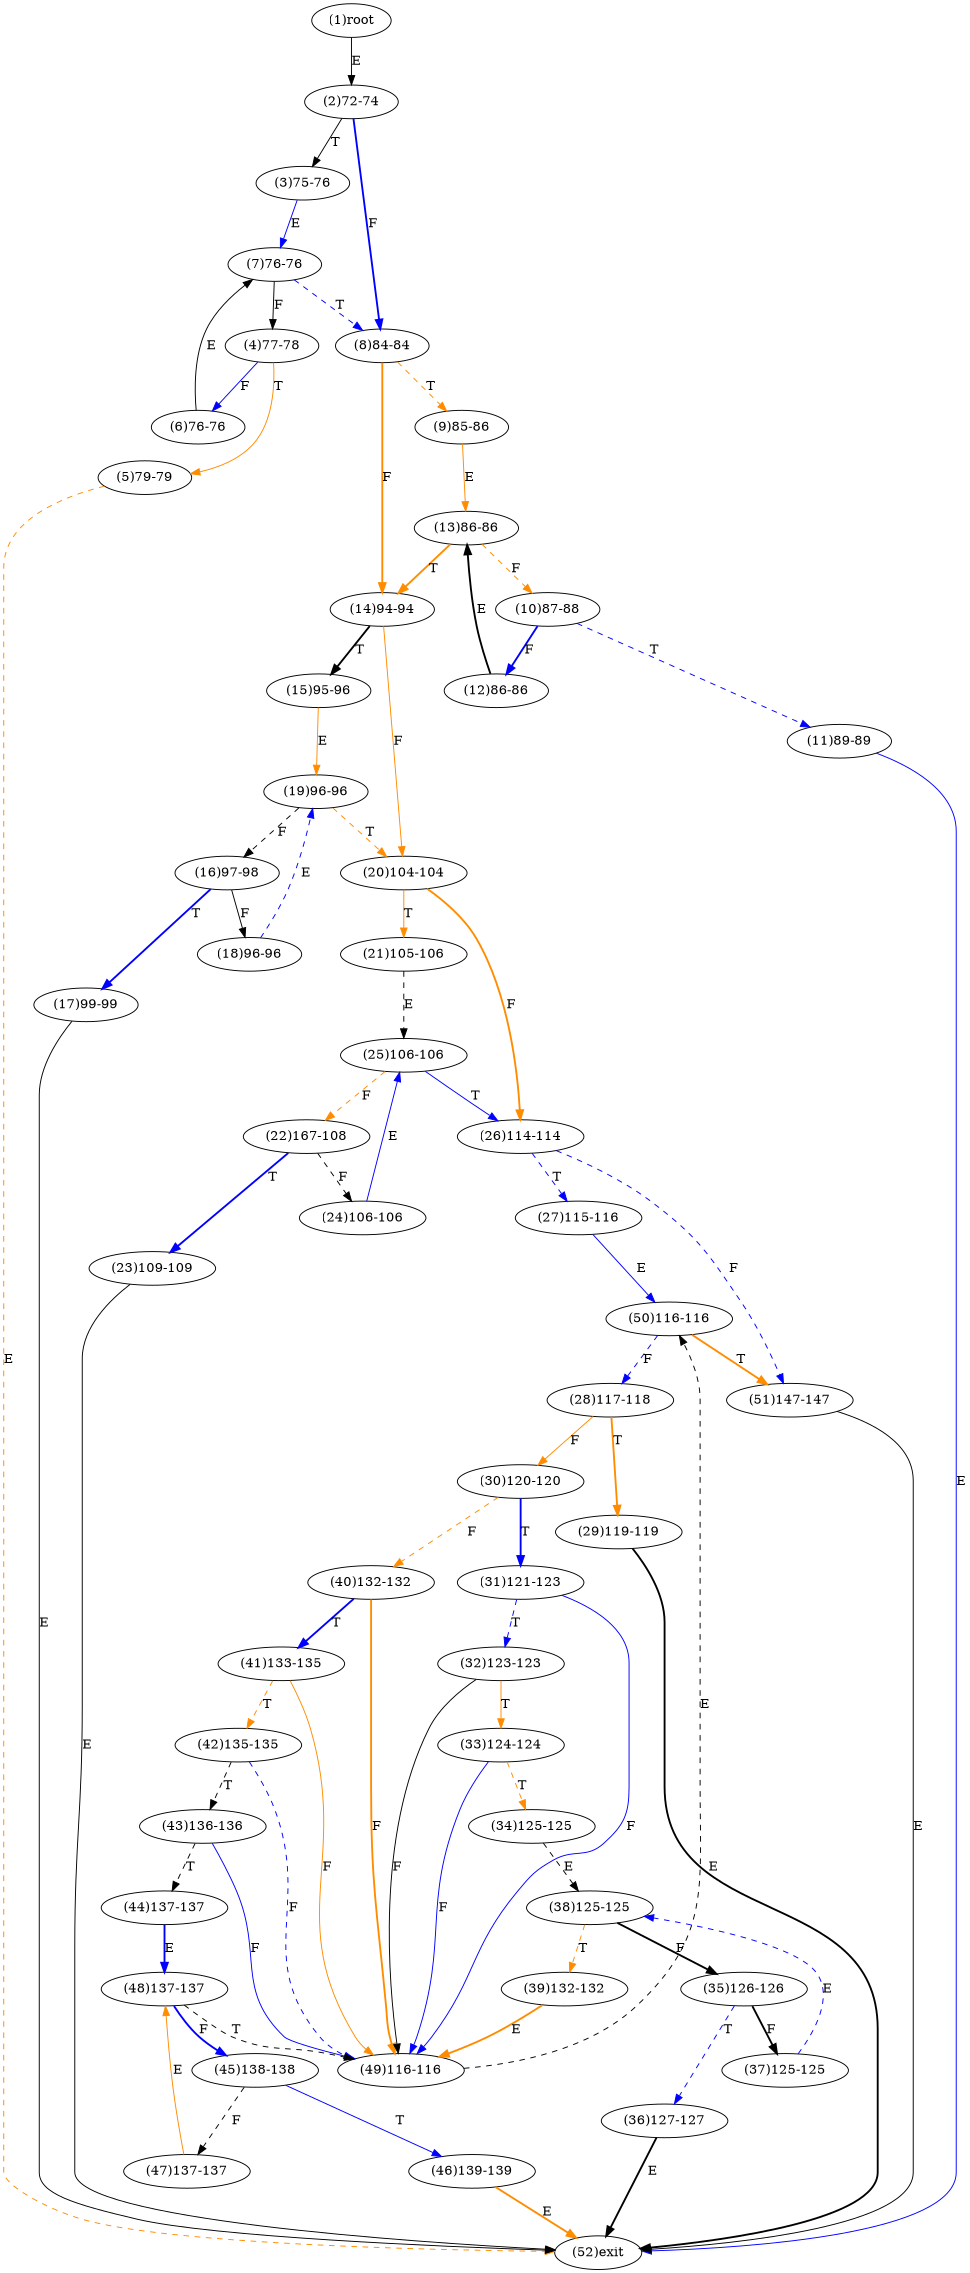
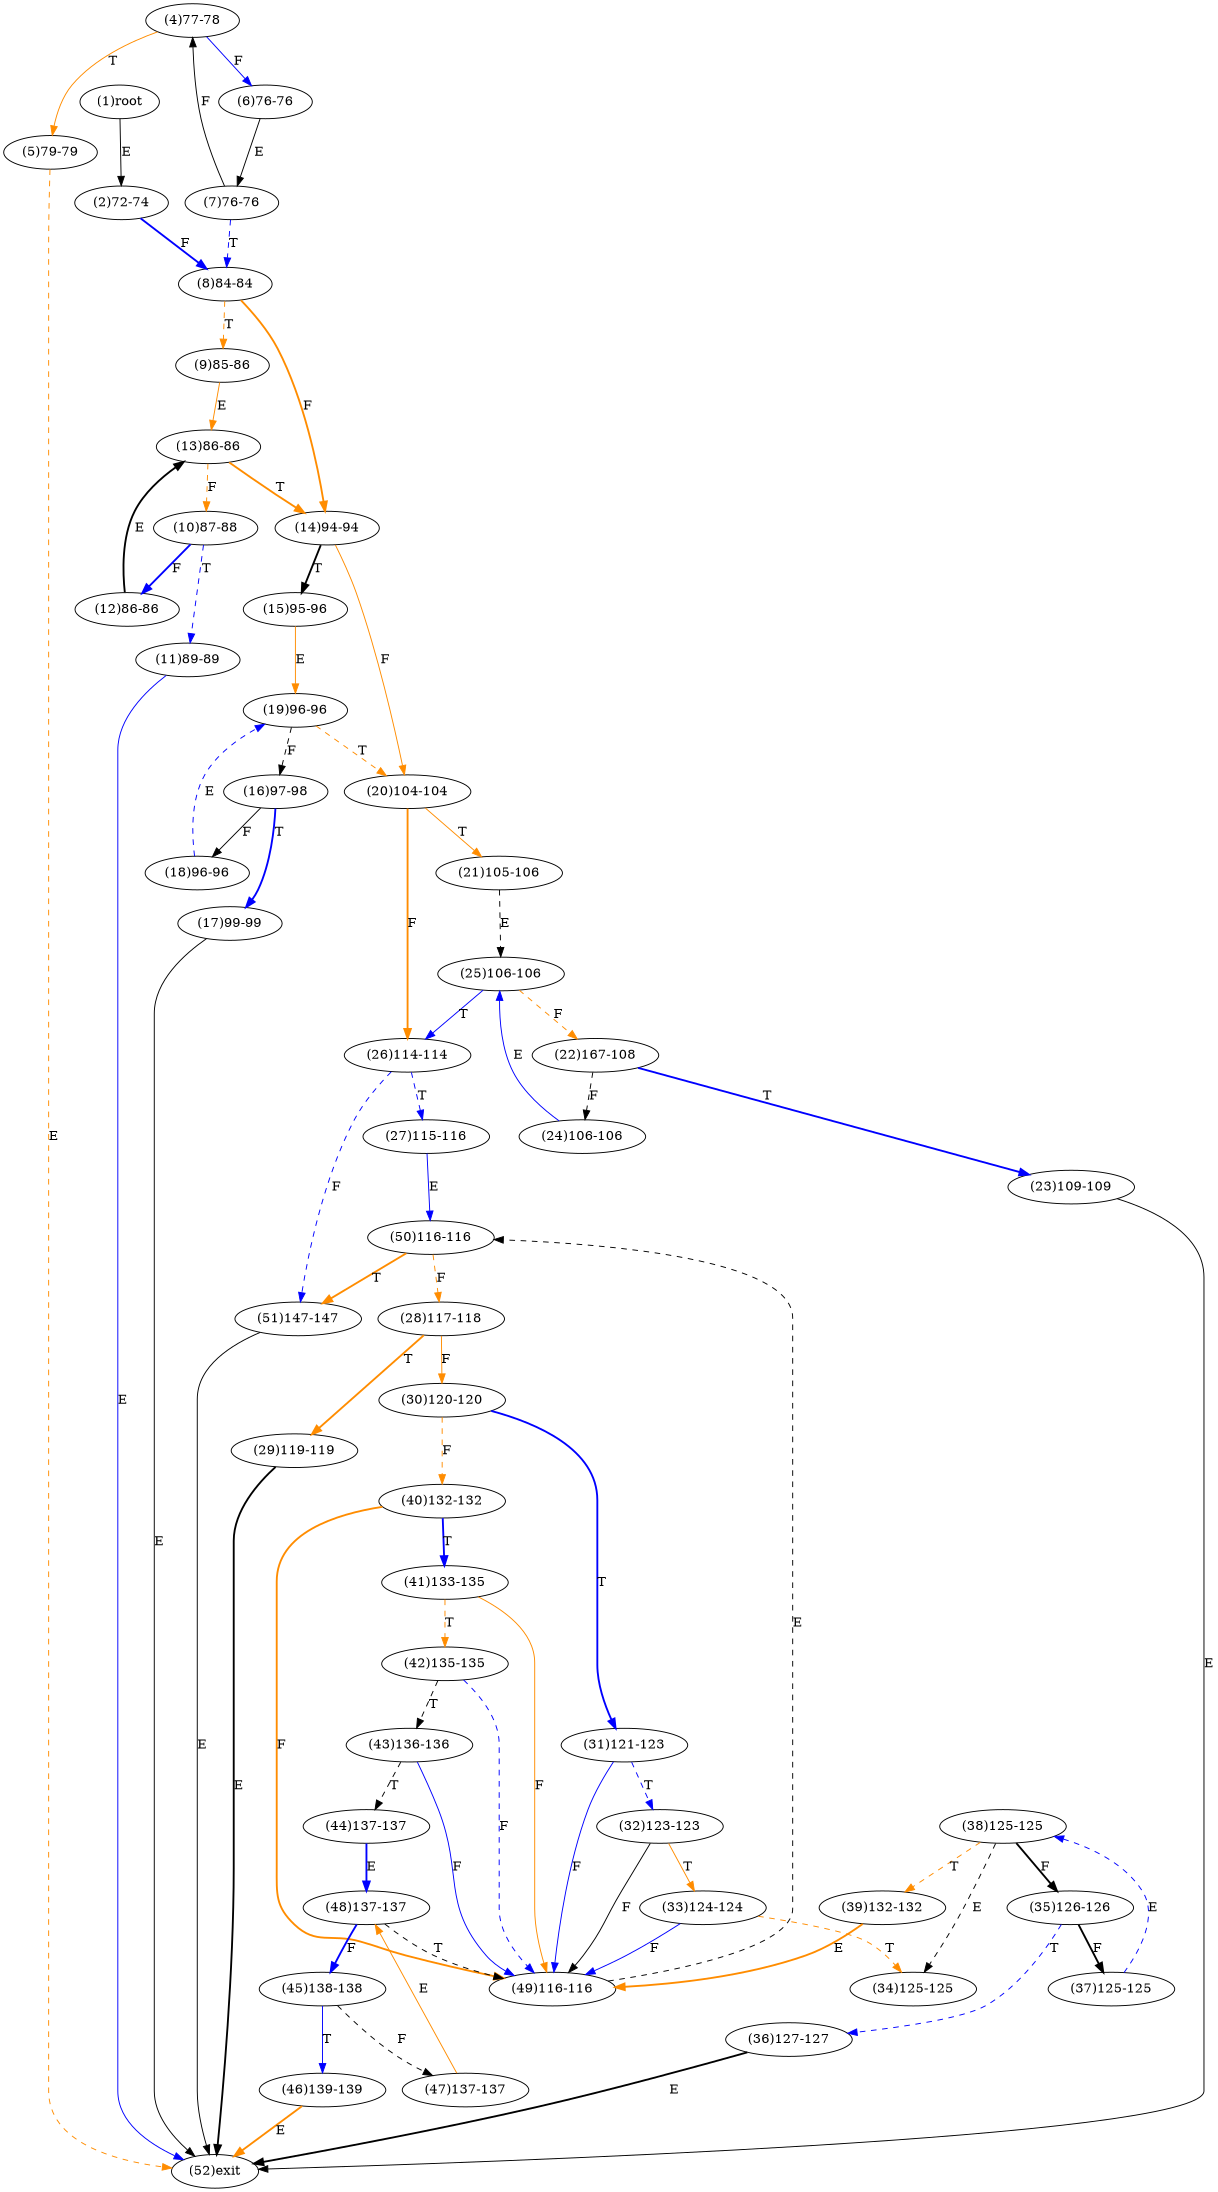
(303, 183) -> none
(643, 1356) -> (435, 1274)
(559, 1864) -> (965, 1905)
